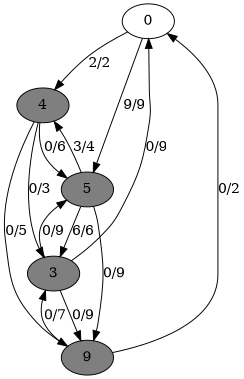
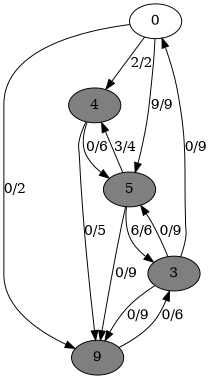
(29, 186) -> none
(218, 220) -> (4, 158)
(55, 316) -> (173, 316)
